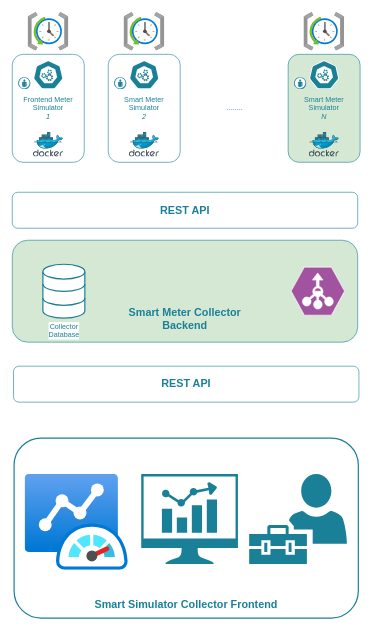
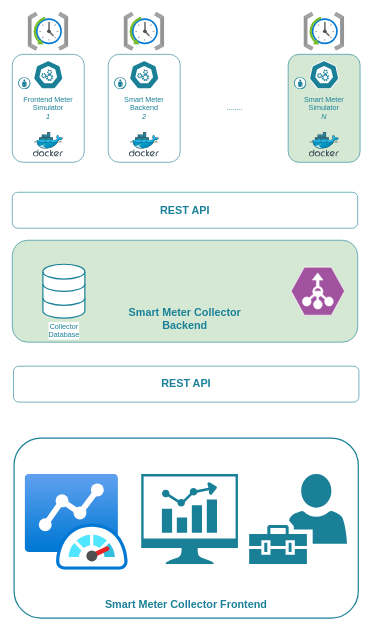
(144, 108) -> (144, 108)
(186, 607) -> (186, 607)
